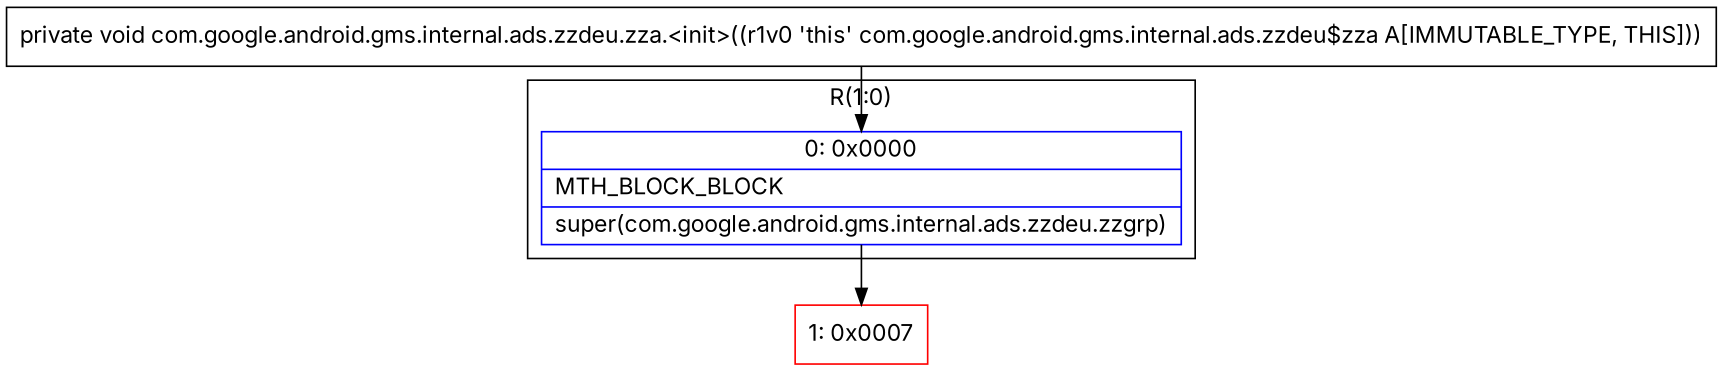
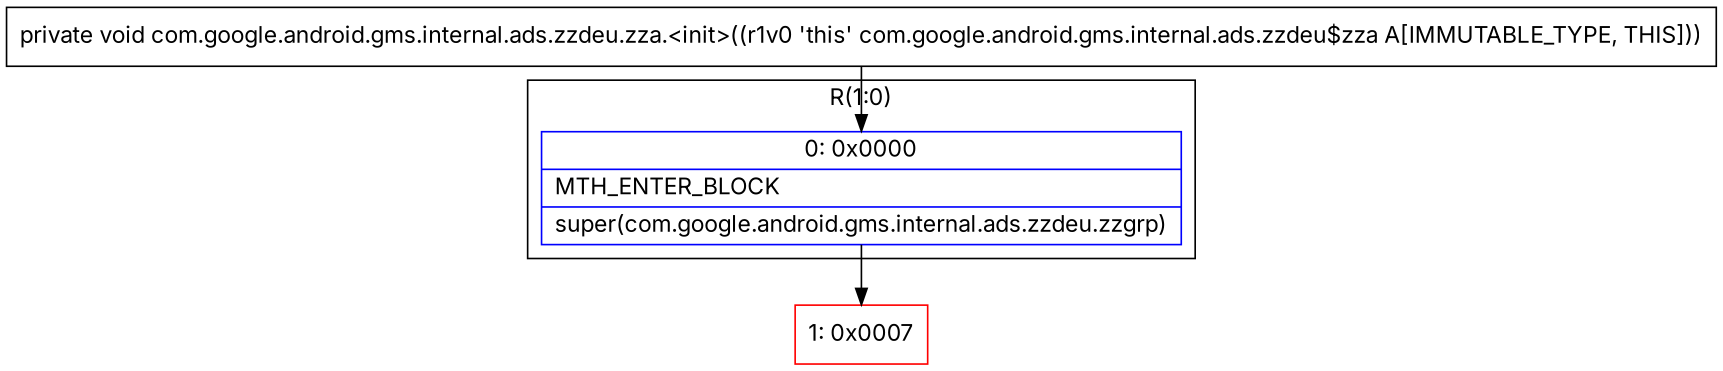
(670, 187) -> (668, 187)
